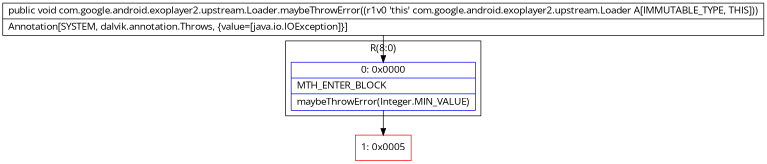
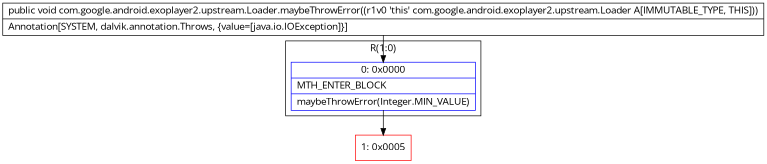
(383, 49) -> (383, 49)
